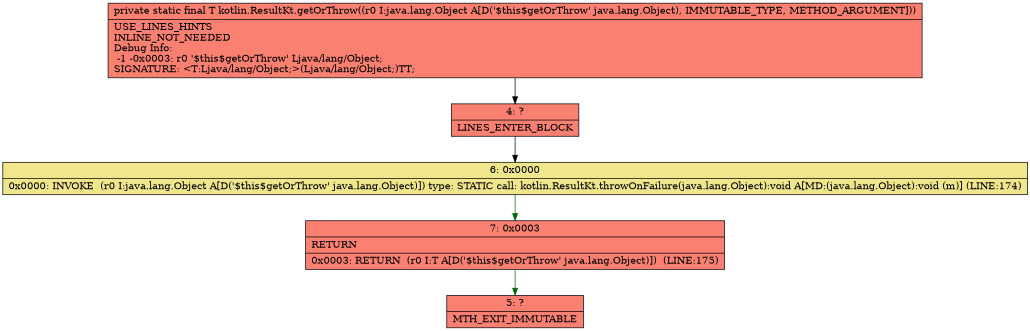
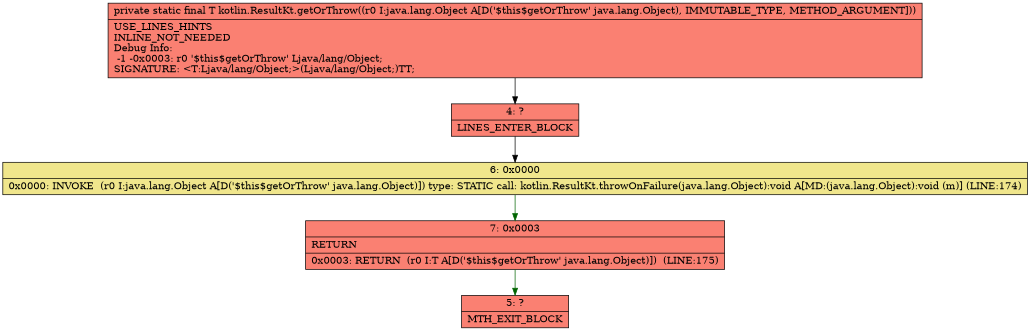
(515, 319) -> (515, 319)
